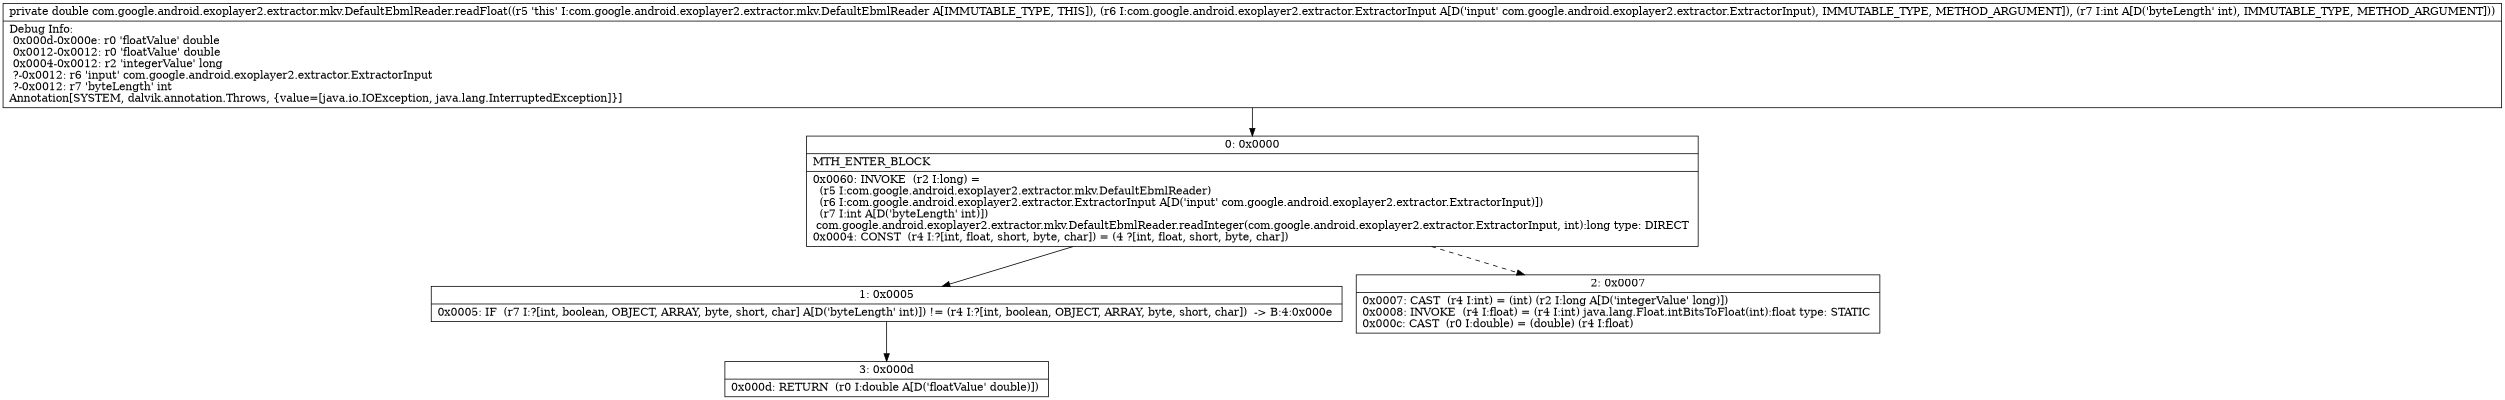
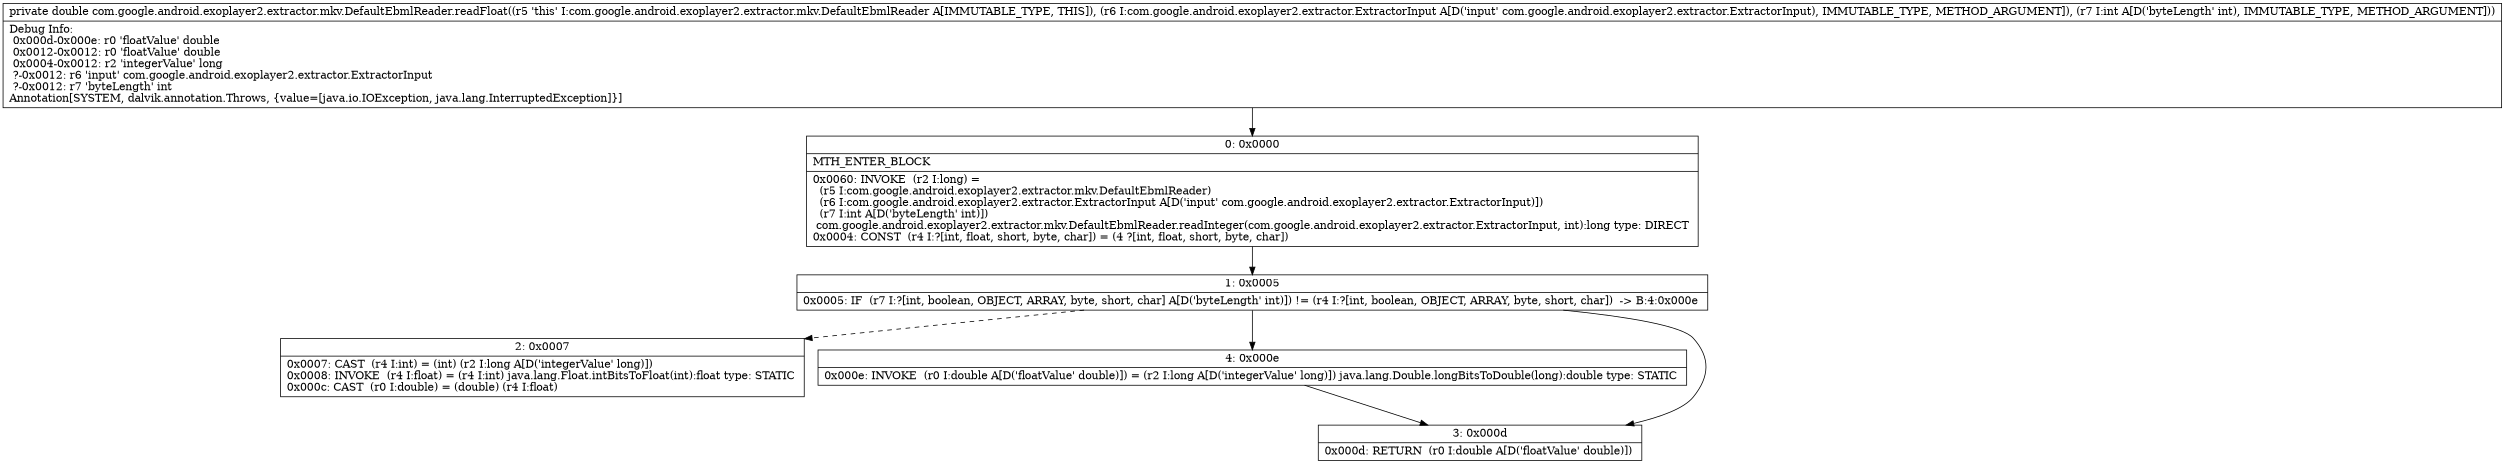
(1474, 260) -> (948, 324)
none -> (1252, 368)
